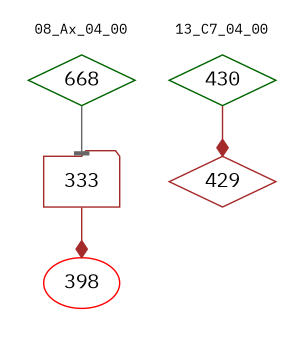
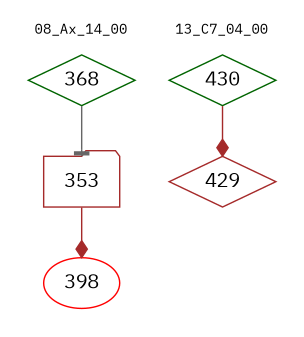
(82, 30) -> (82, 30)
(82, 80) -> (82, 80)
(82, 182) -> (82, 182)
